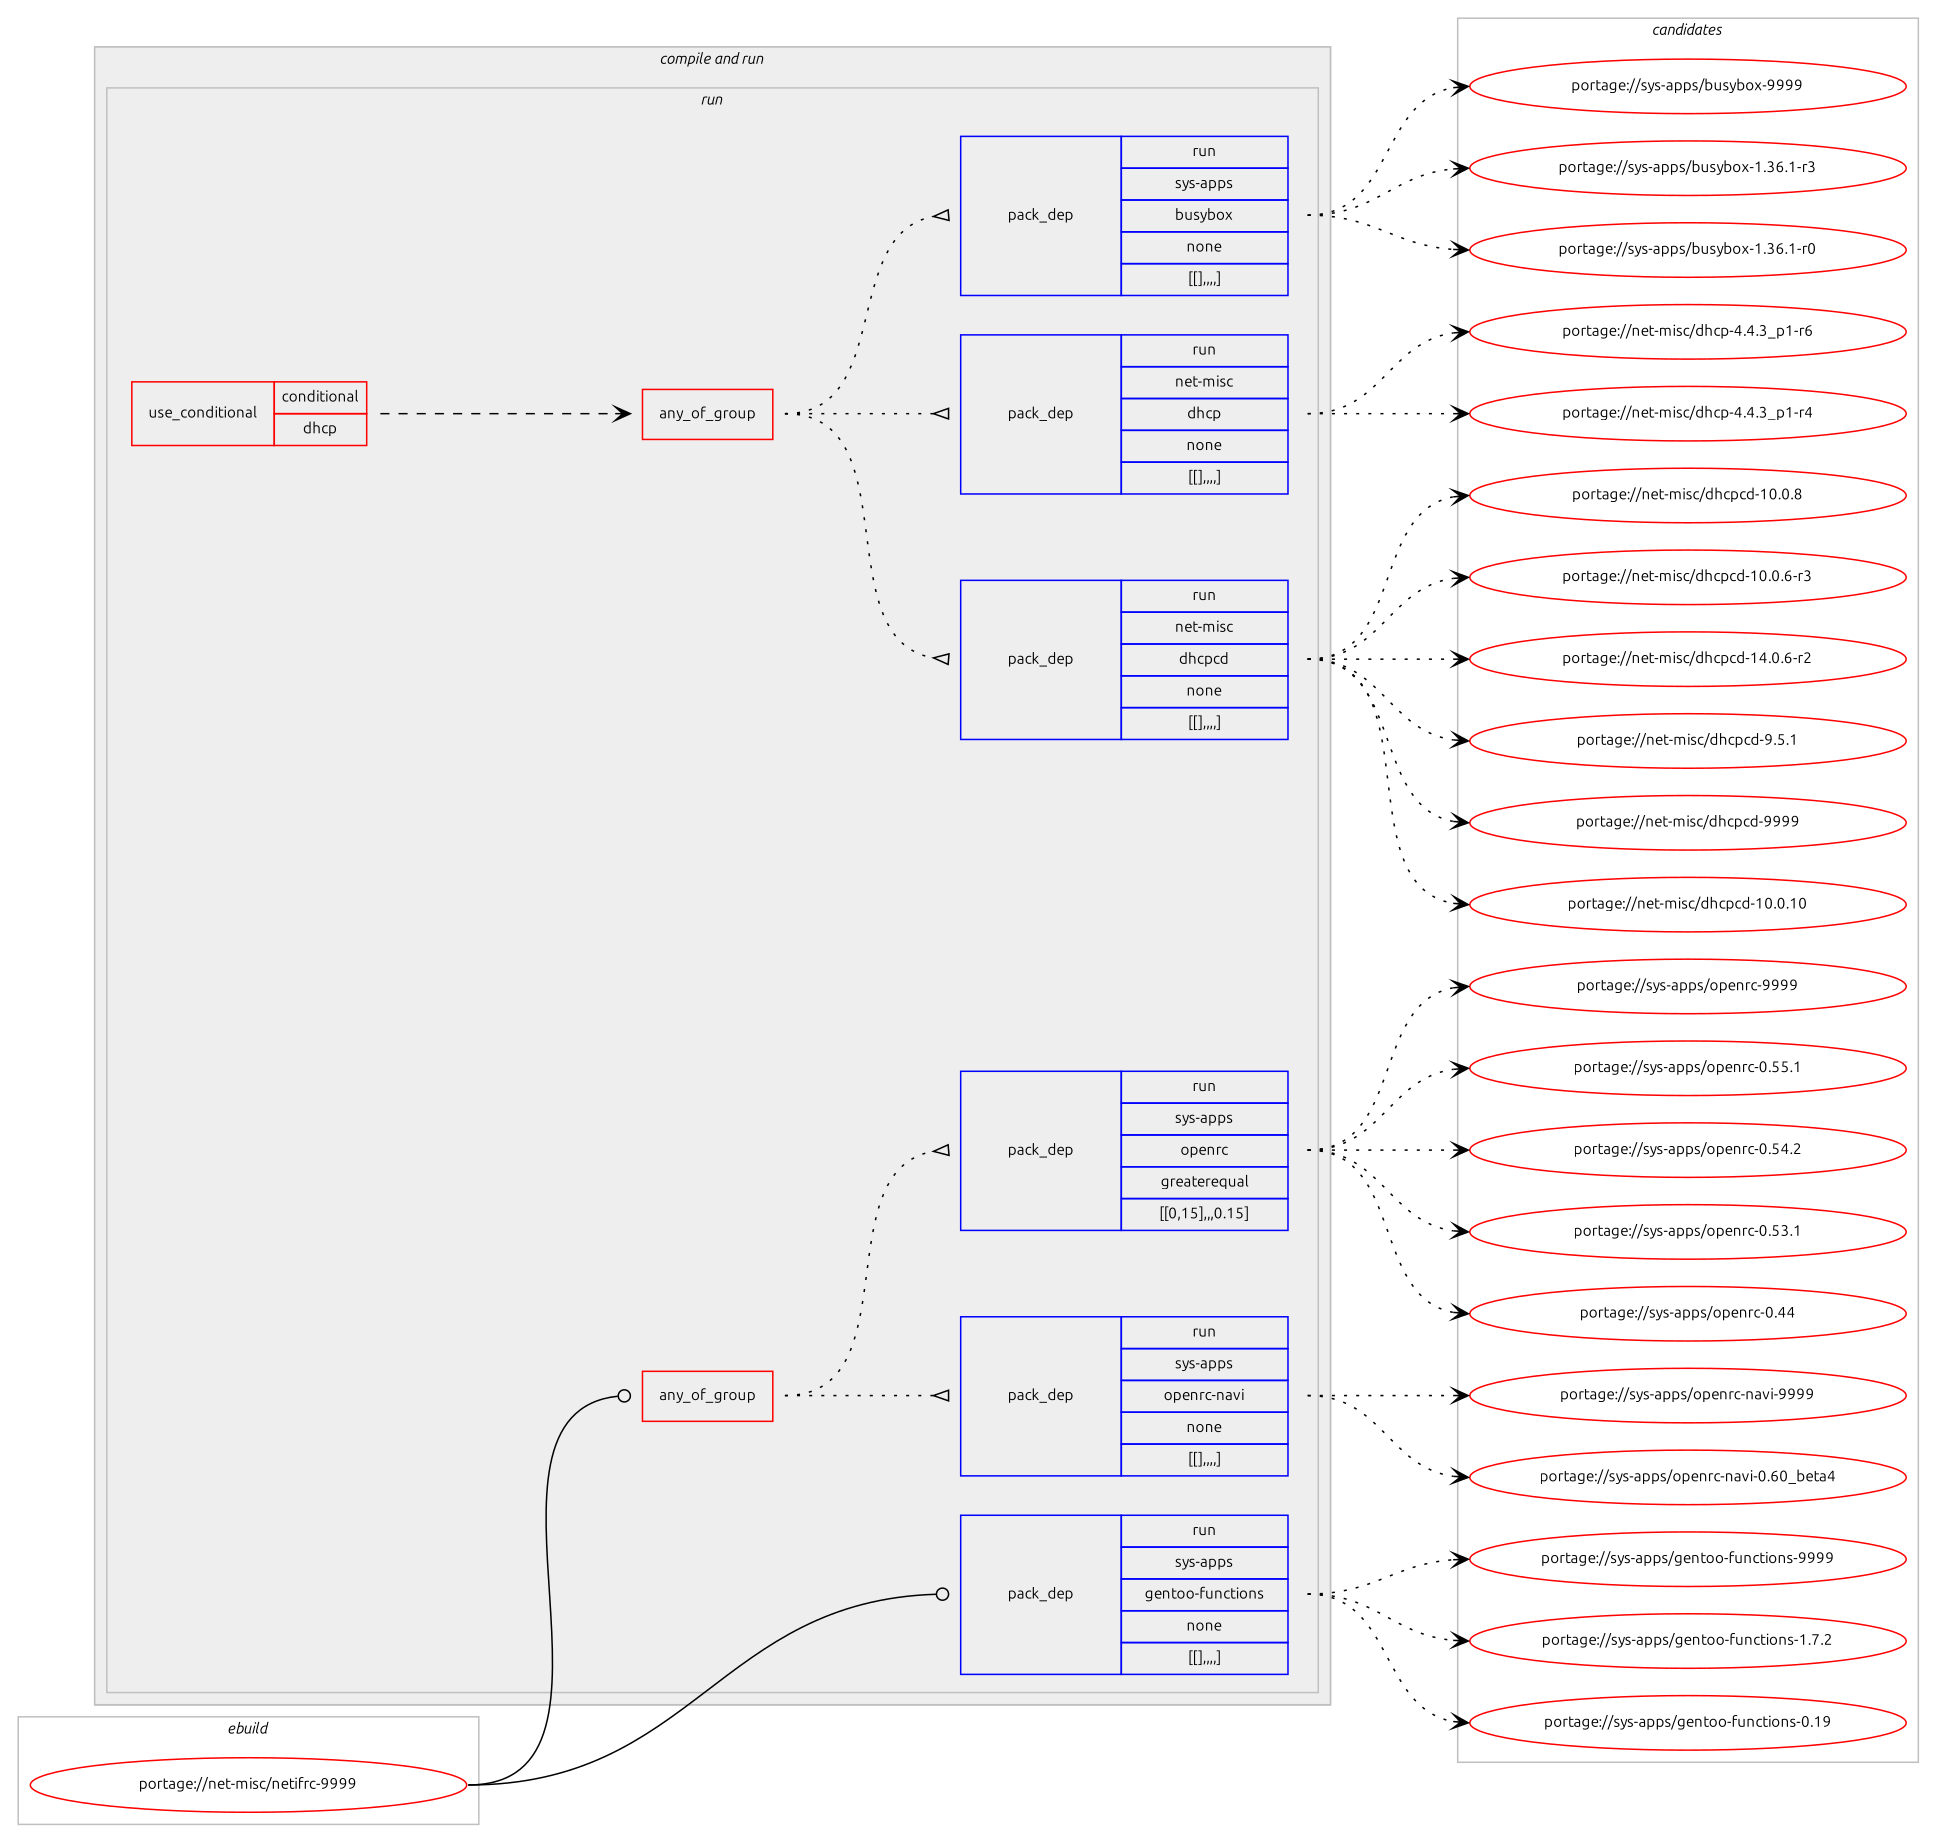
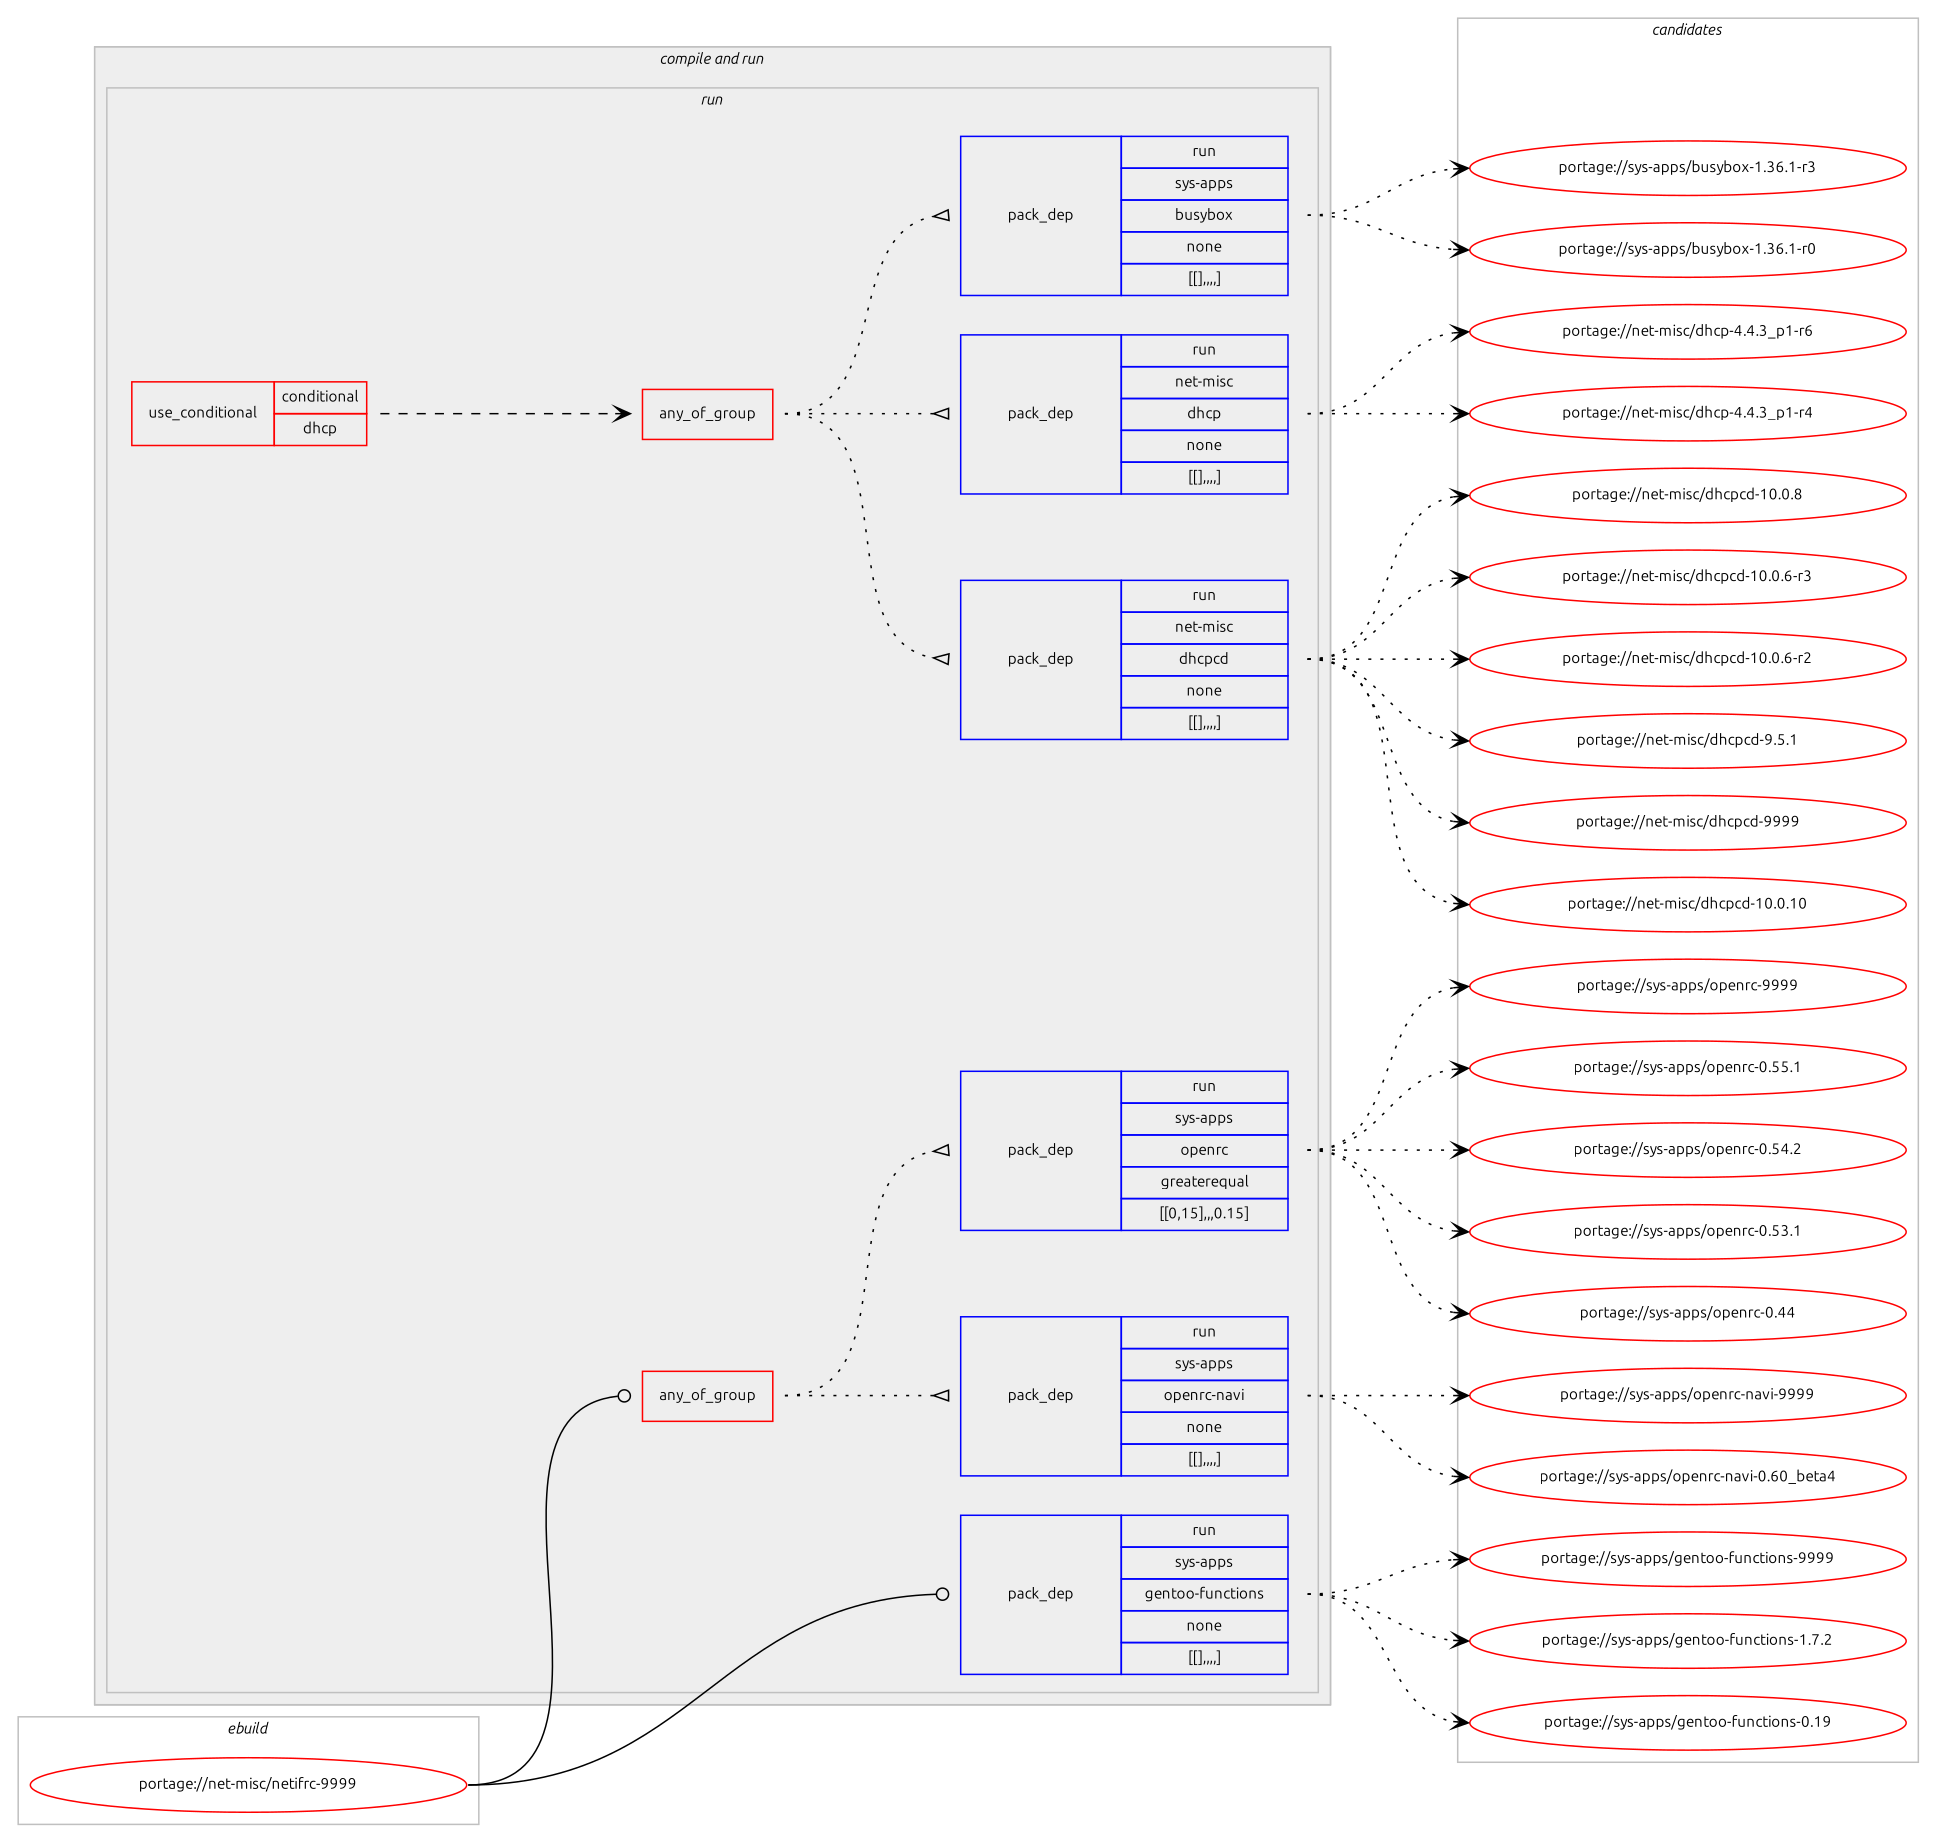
(1688, 86) -> none
(1688, 659) -> (1688, 659)
